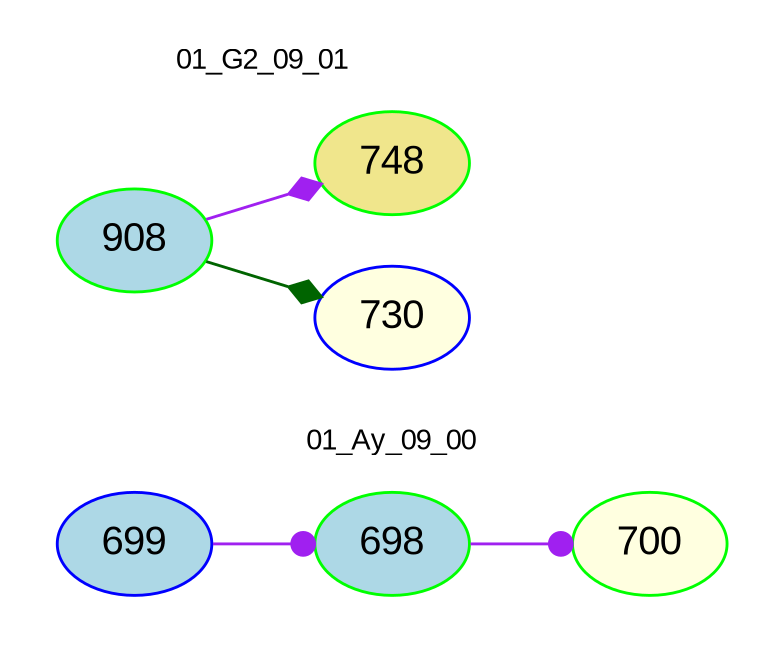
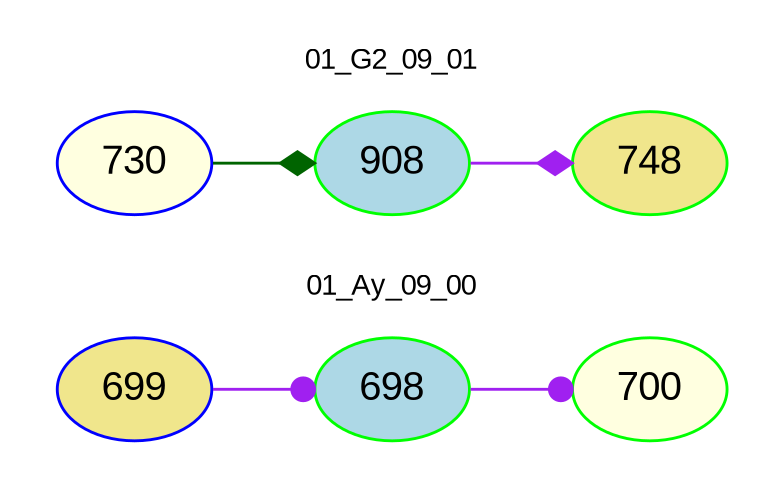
(247, 274) -> (247, 163)
(135, 544) -> (135, 389)
